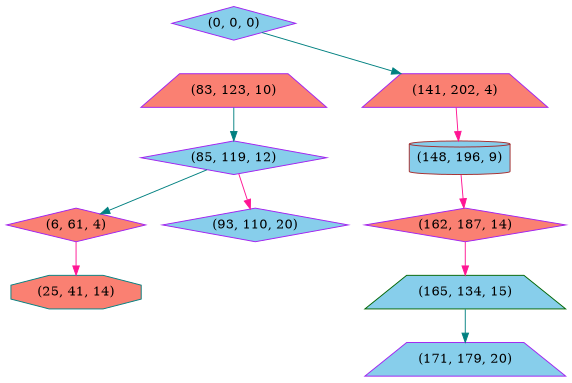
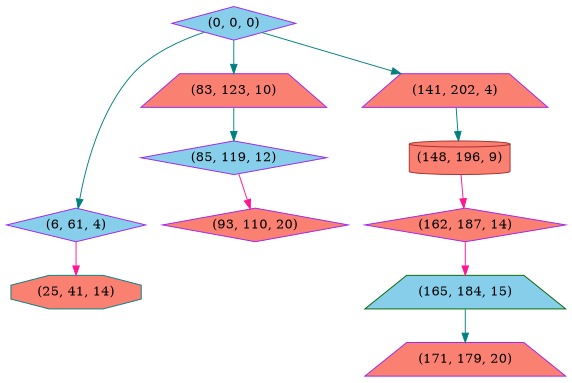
none -> (234, 52)
(457, 120) -> (457, 120)
(460, 158) -> (460, 158)
(158, 190) -> (117, 96)
(76, 225) -> (76, 225)
(255, 225) -> (255, 225)
(465, 292) -> (465, 292)
(465, 359) -> (465, 359)
